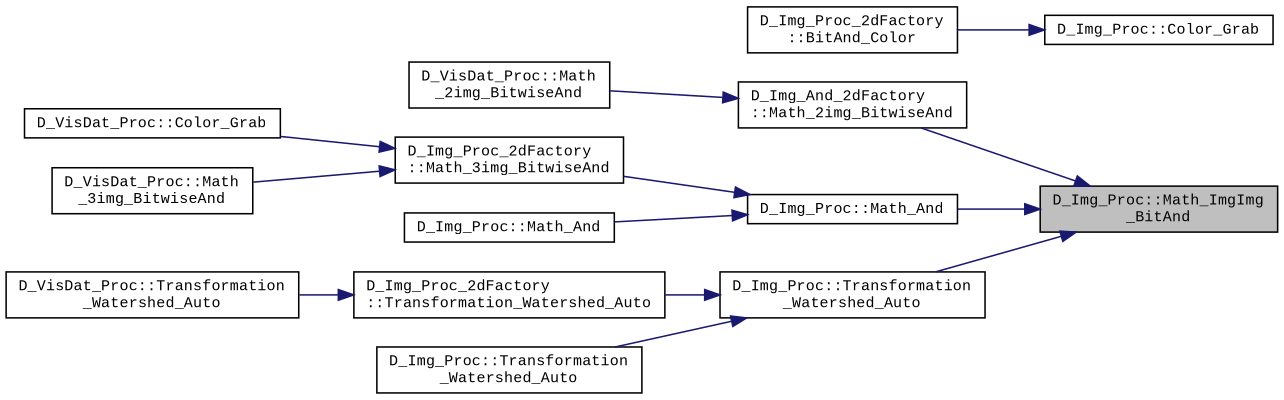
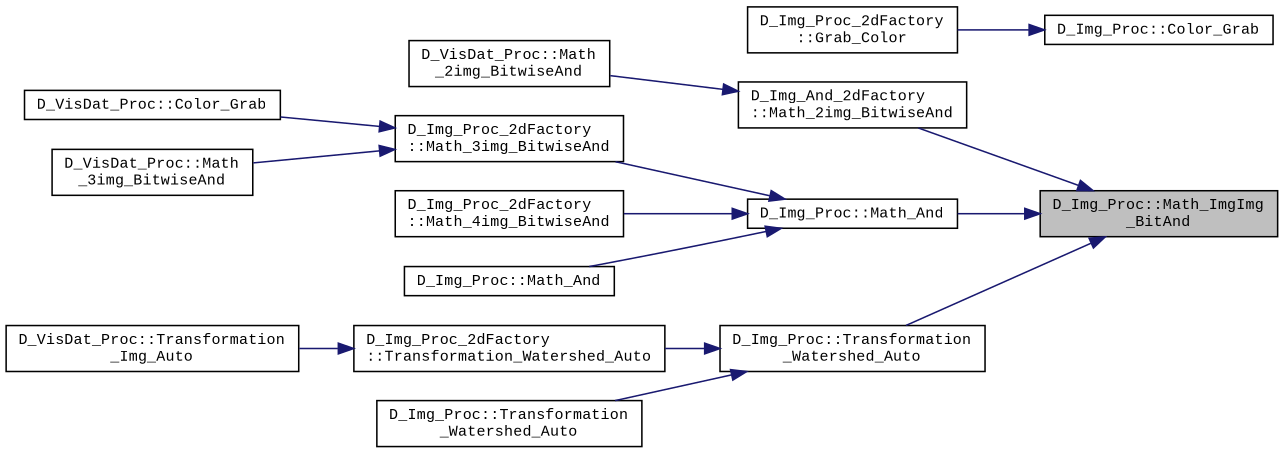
(853, 30) -> (853, 30)
none -> (509, 214)
(152, 295) -> (152, 349)
